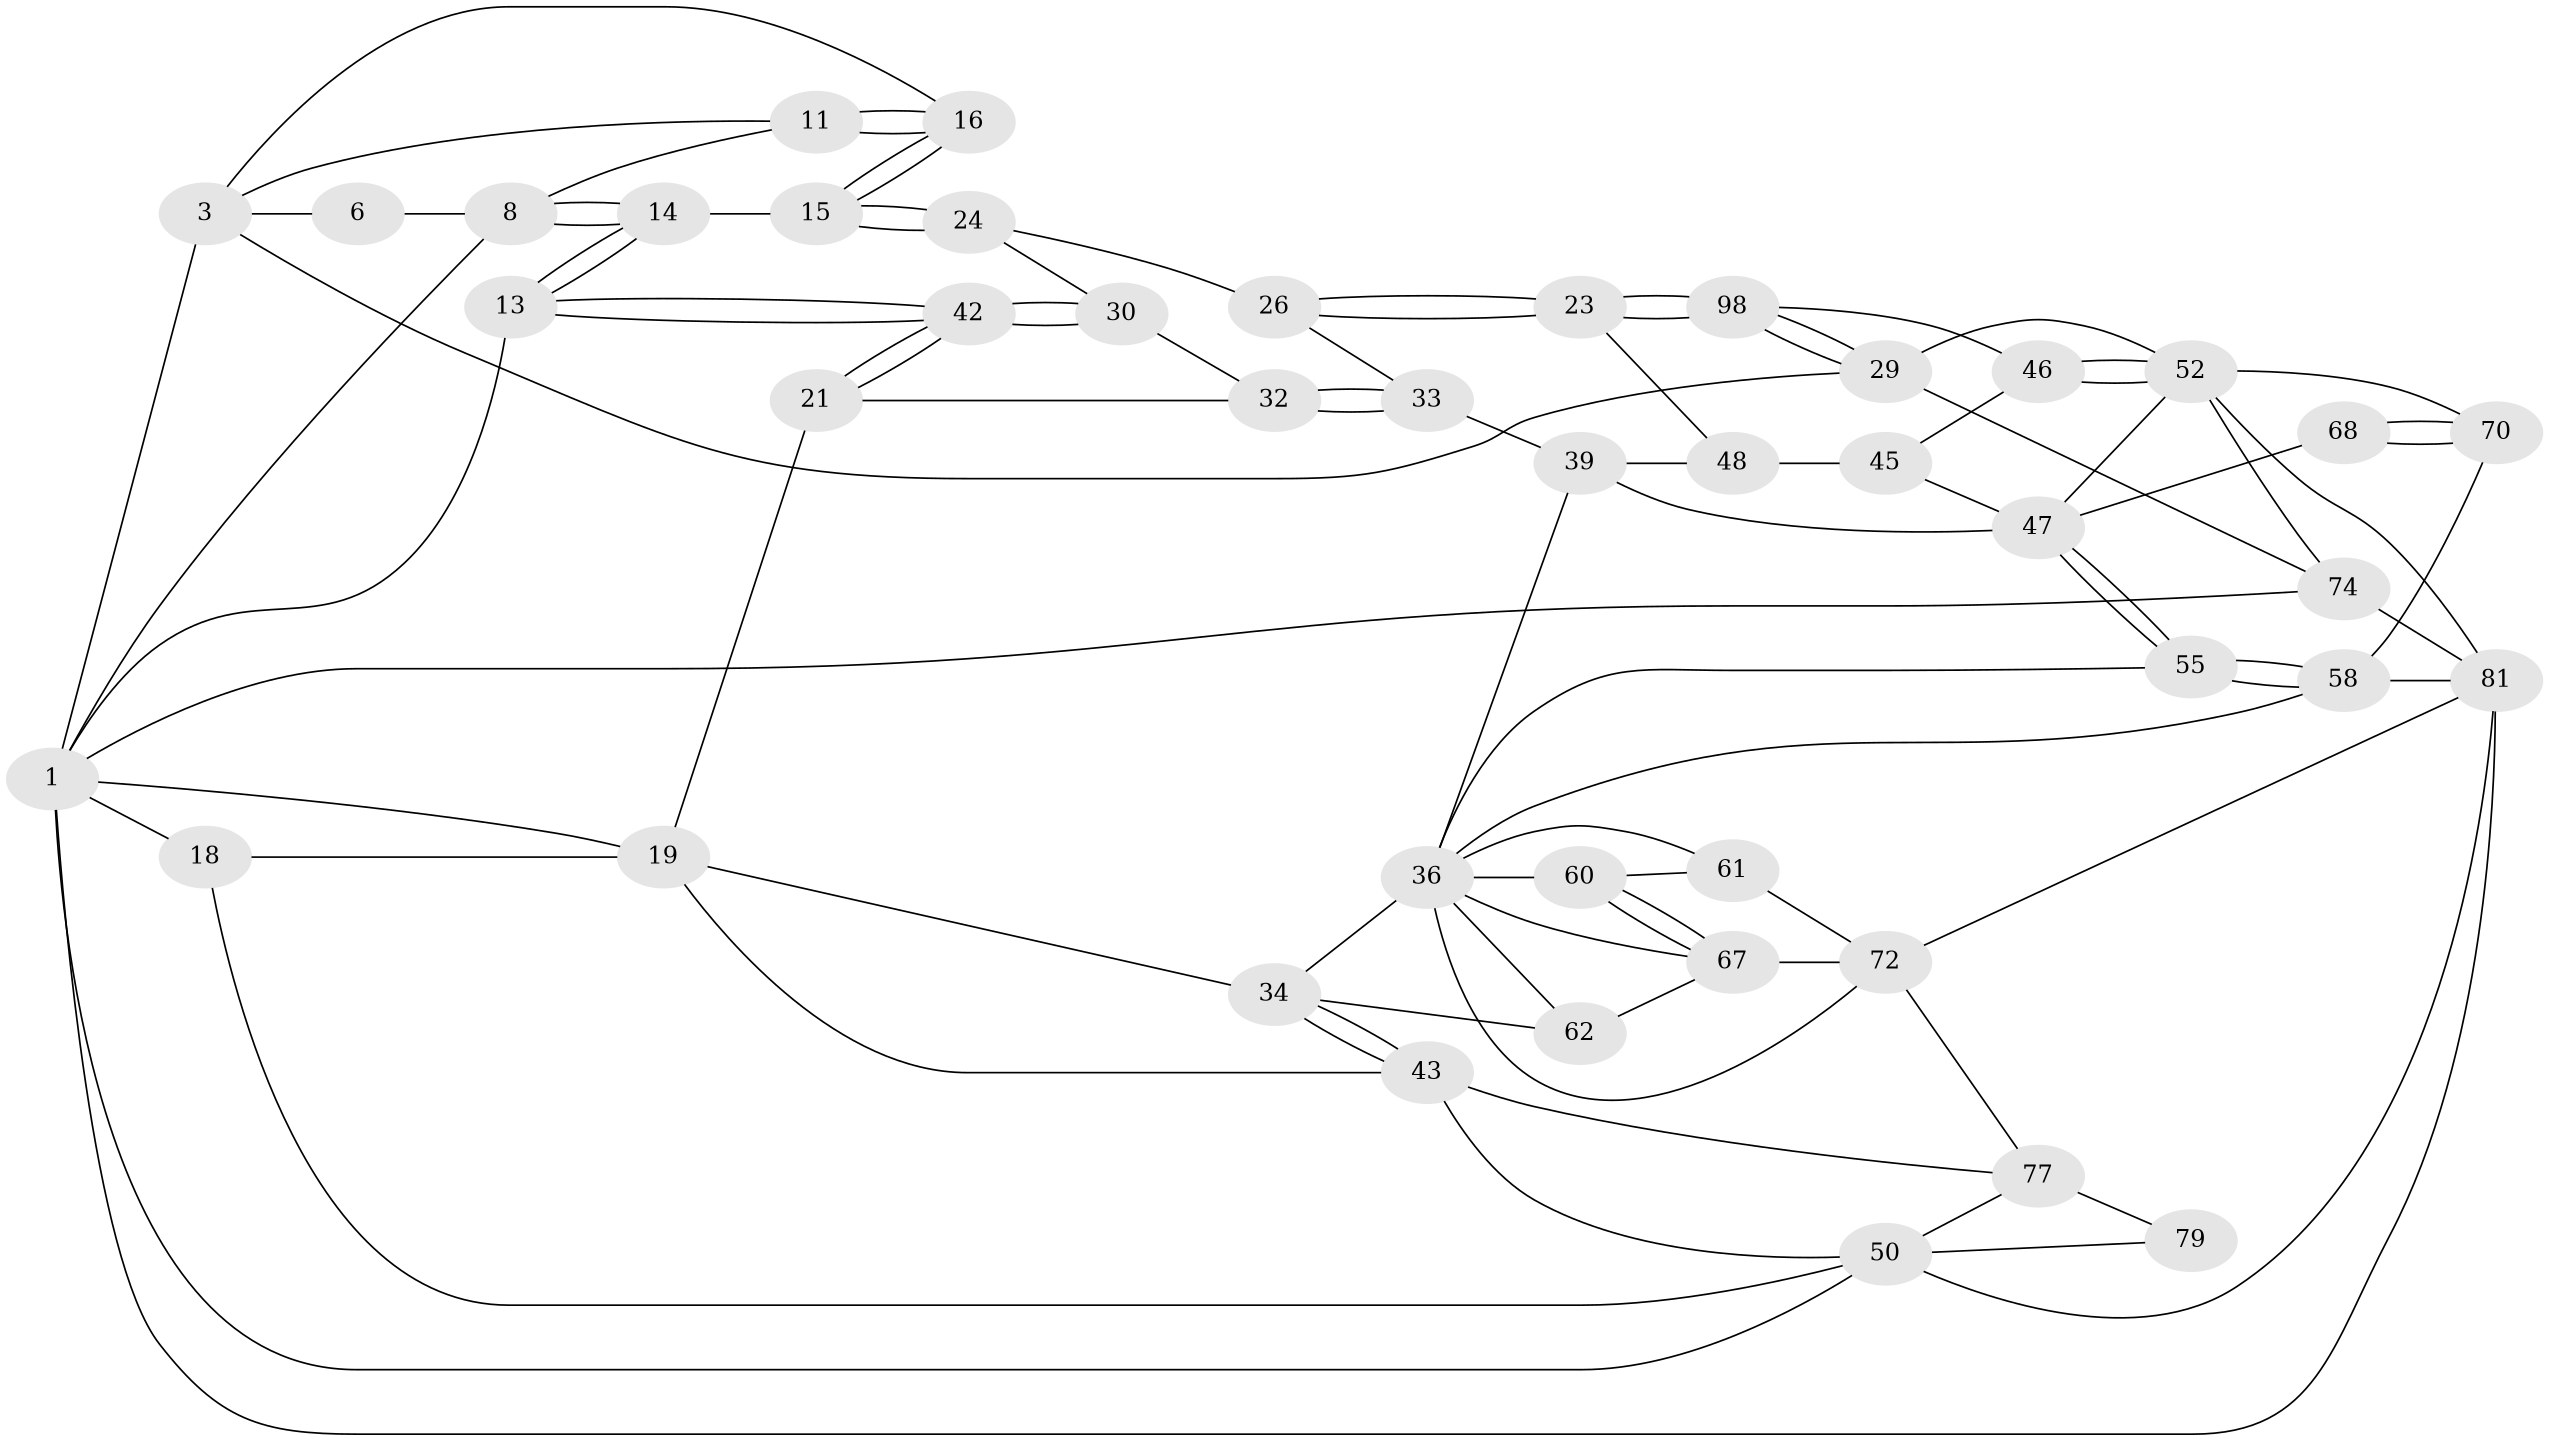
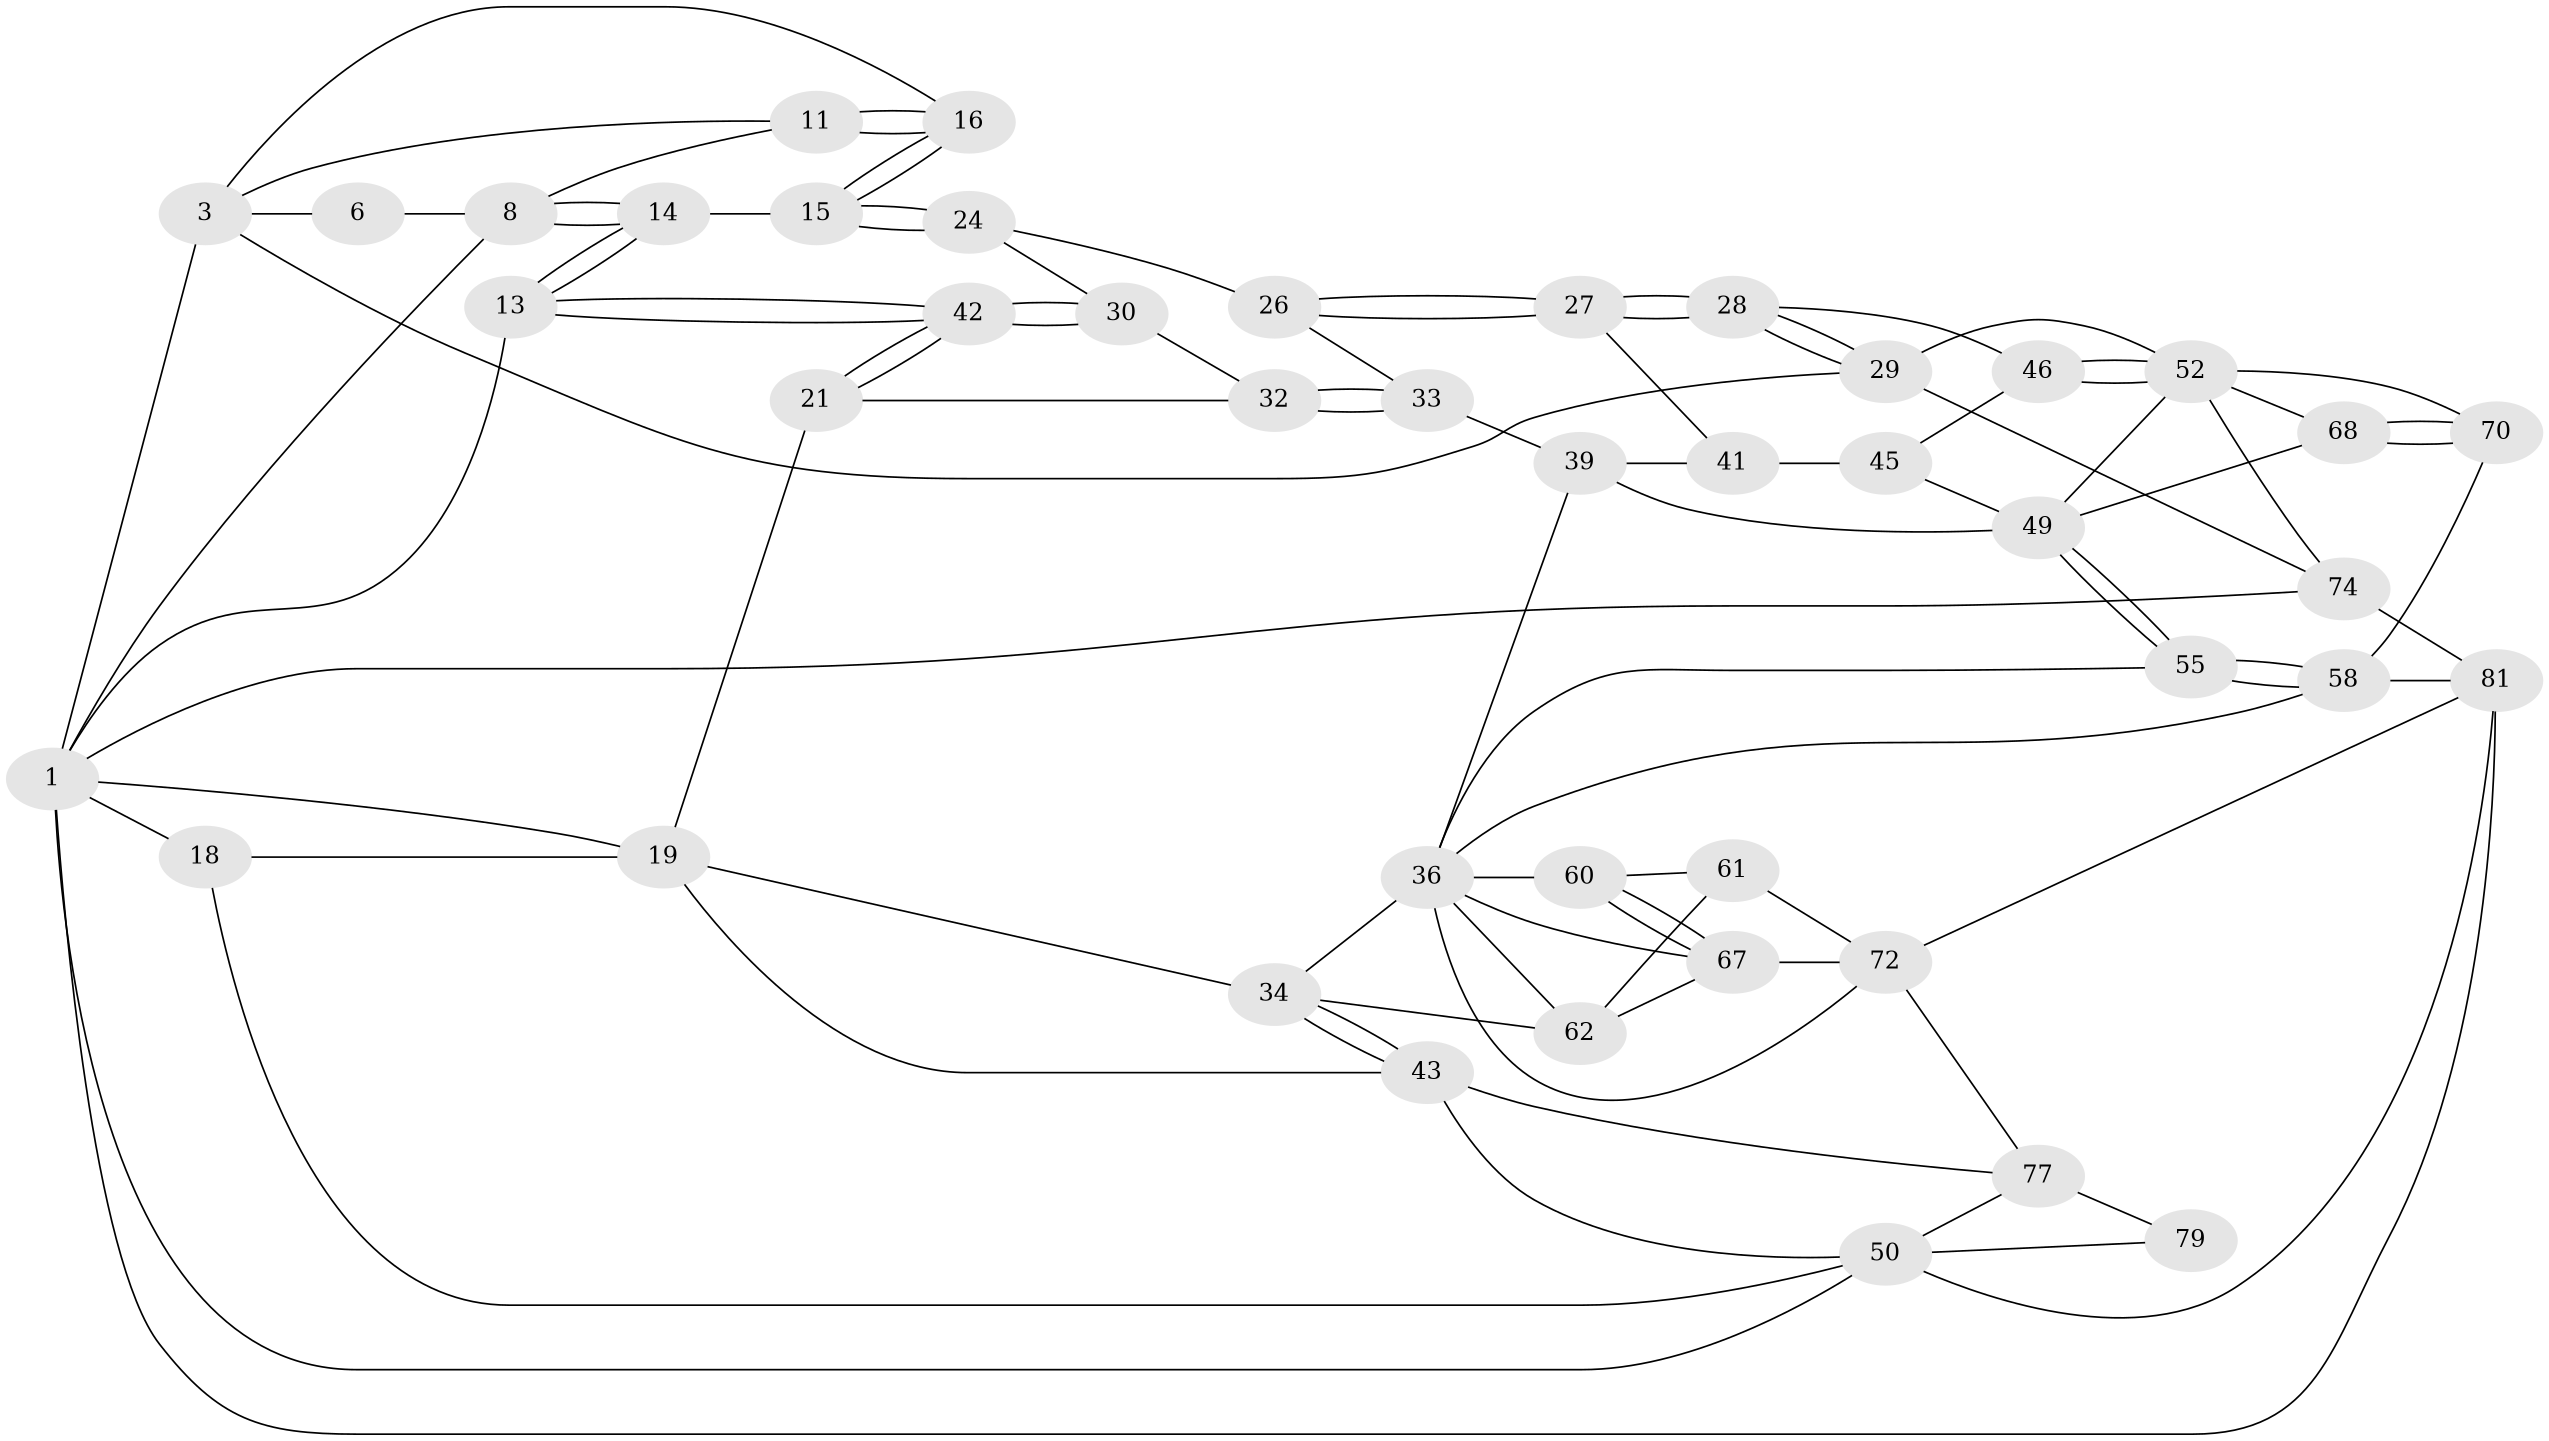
(1580, 307) -> (1580, 307)
(1733, 307) -> (1733, 307)
(1733, 463) -> (1733, 463)
(2355, 516) -> (2268, 402)
(2038, 528) -> (2038, 528)
(1578, 826) -> (1645, 962)
